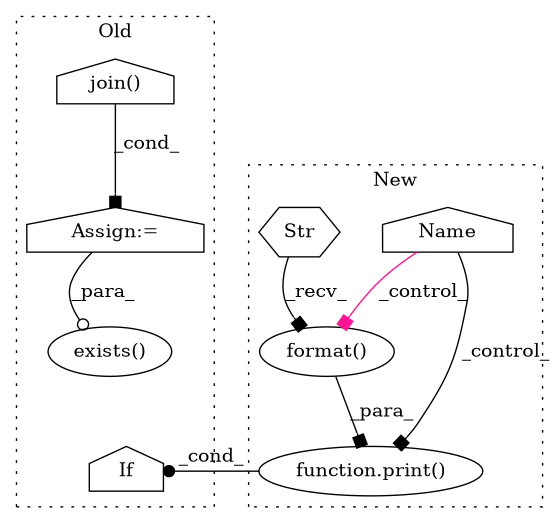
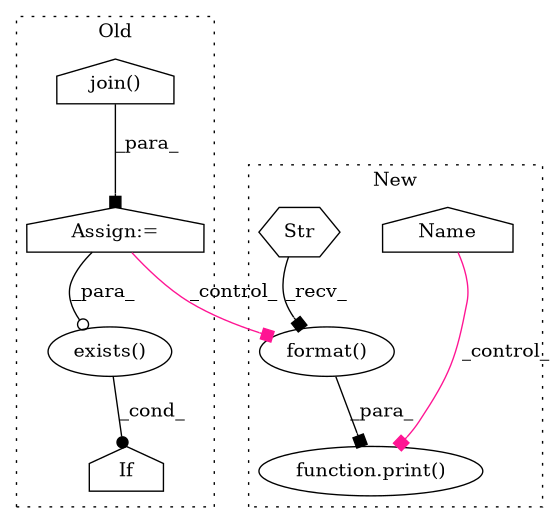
(147, 144) -> (147, 144)
(380, 281) -> (190, 302)
(456, 350) -> (456, 350)
(223, 471) -> (117, 407)
